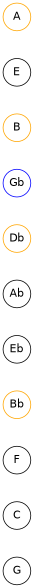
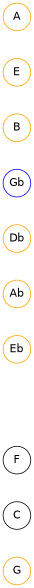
(17, 72) -> (17, 72)
(17, 294) -> (17, 294)
(17, 349) -> (17, 349)
(17, 405) -> none
(17, 571) -> (17, 571)
